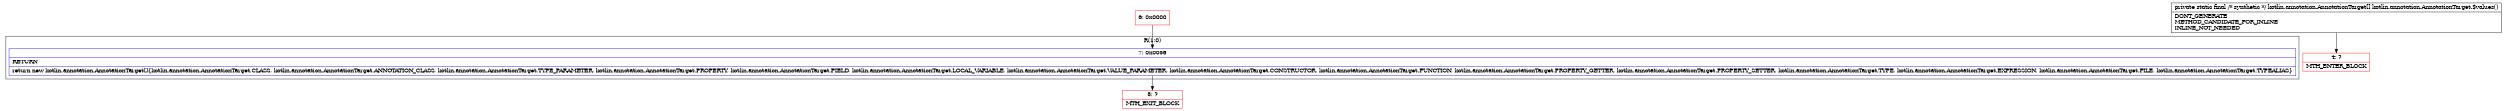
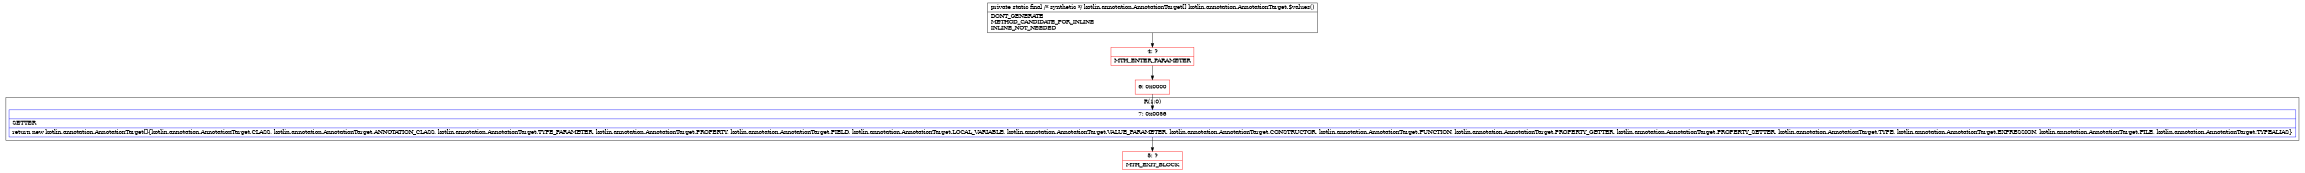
(25, 62) -> (24, 123)
(2336, 66) -> (1152, 61)
none -> (1152, 71)
